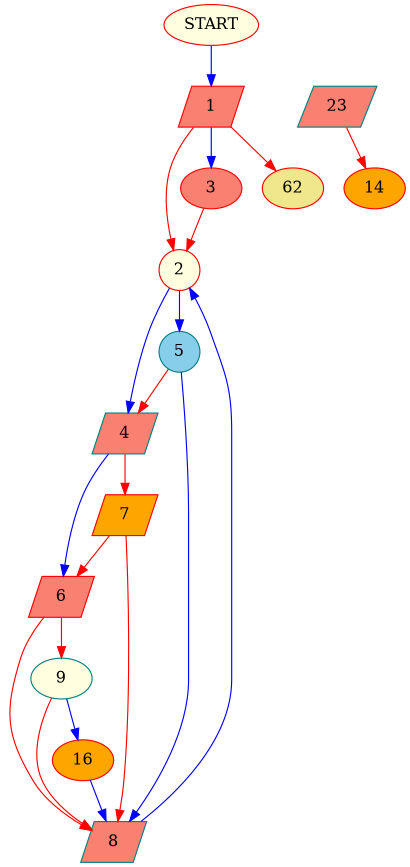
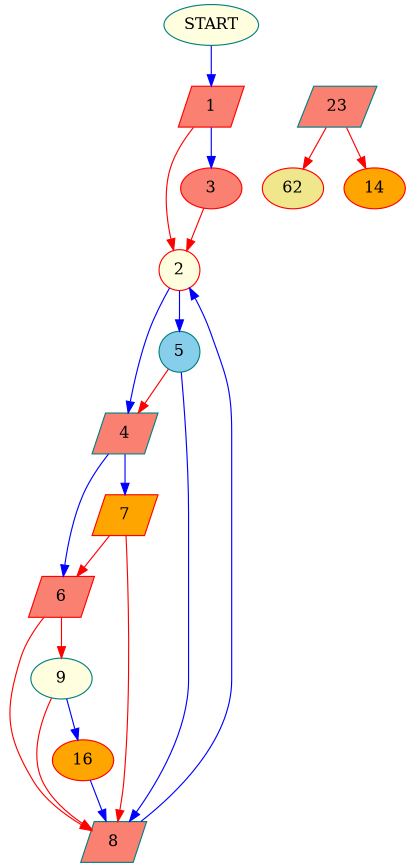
(211, 25) -> (211, 25)
(249, 145) -> (317, 143)
(125, 469) -> (125, 469)
